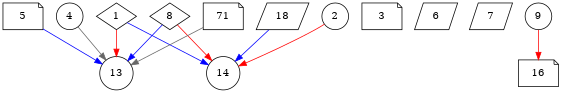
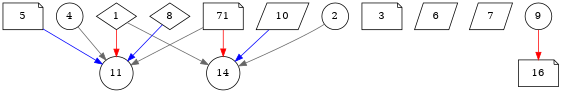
(283, 16) -> (283, 16)
(192, 40) -> (223, 39)
(164, 42) -> (164, 42)
(286, 45) -> (286, 45)
(116, 73) -> (116, 73)
